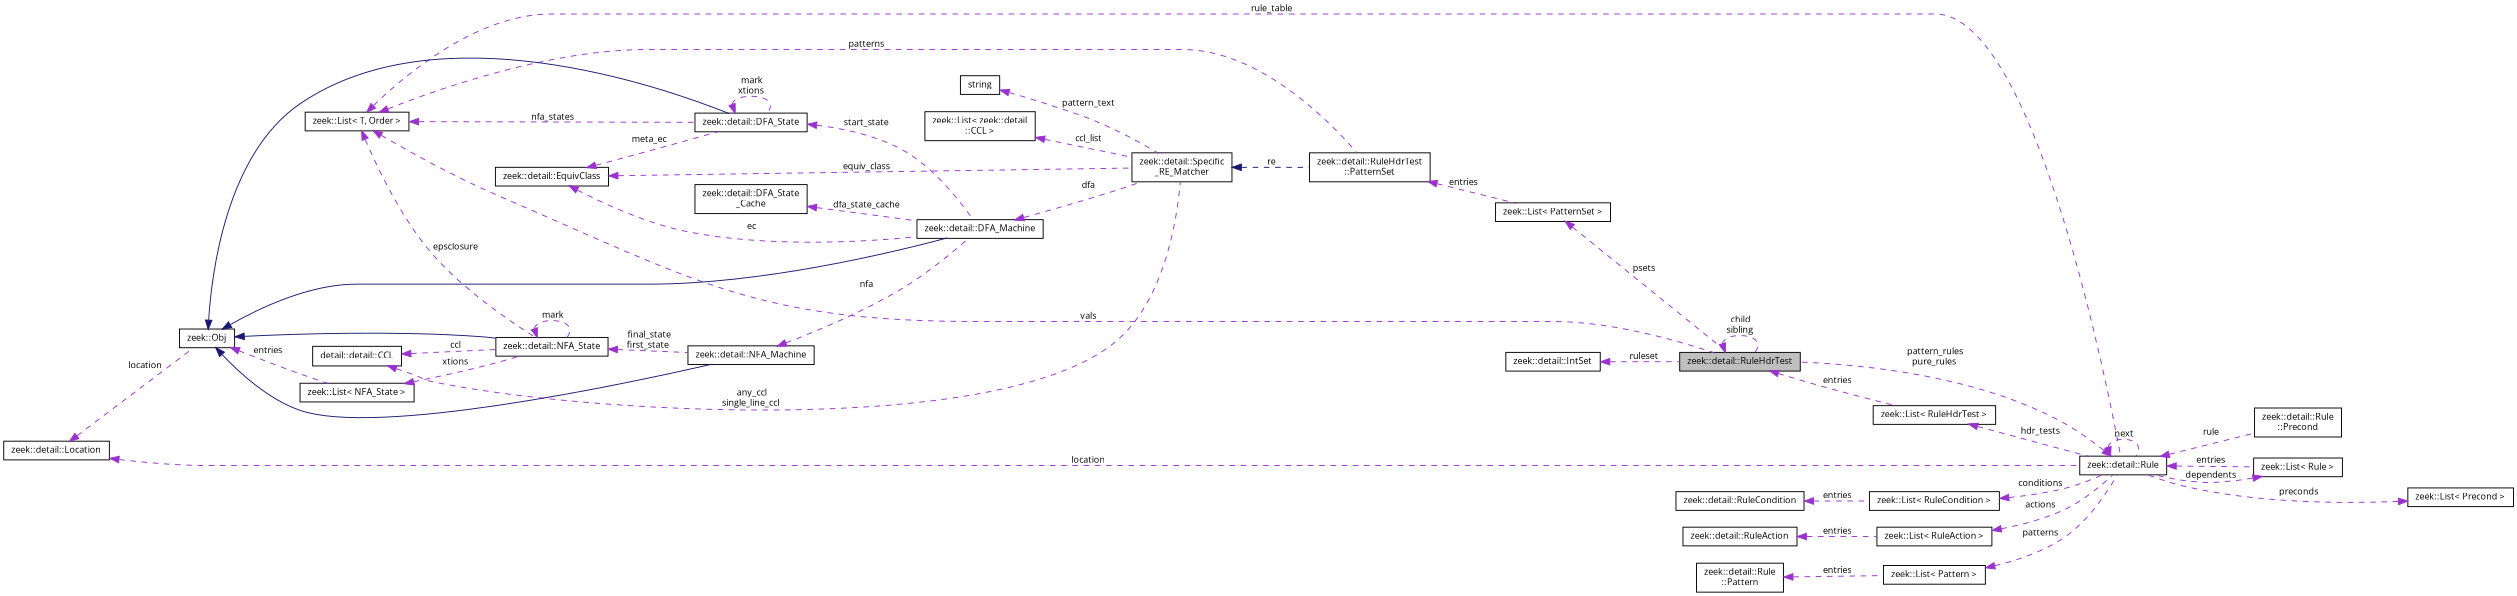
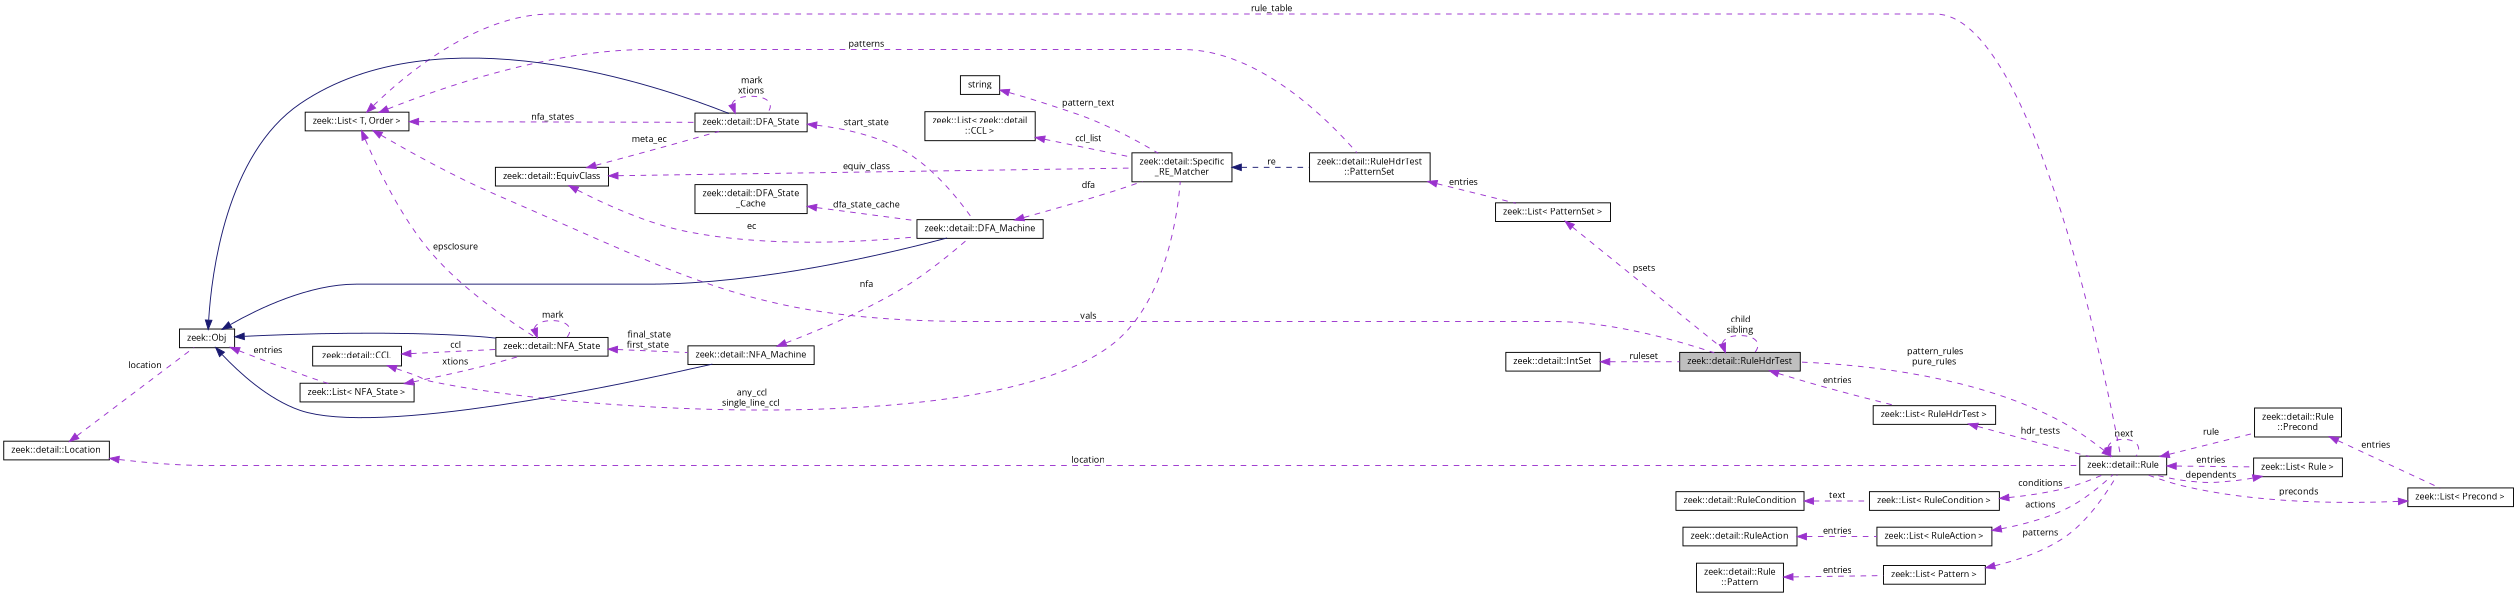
(357, 356) -> (357, 356)
none -> (2389, 464)
(1837, 496) -> (1837, 496)
